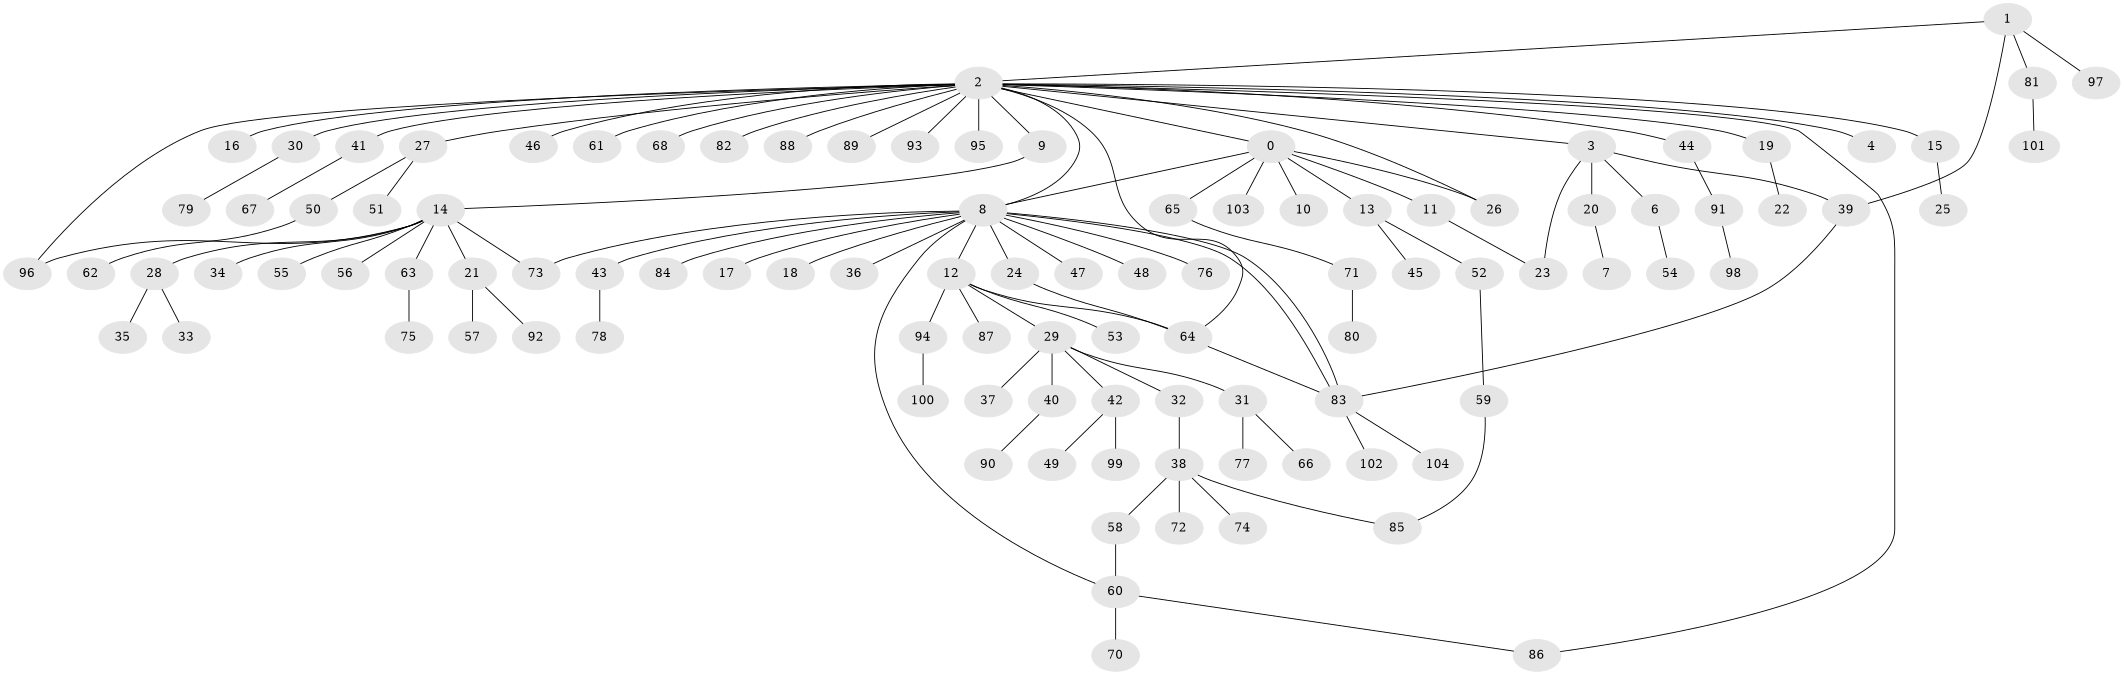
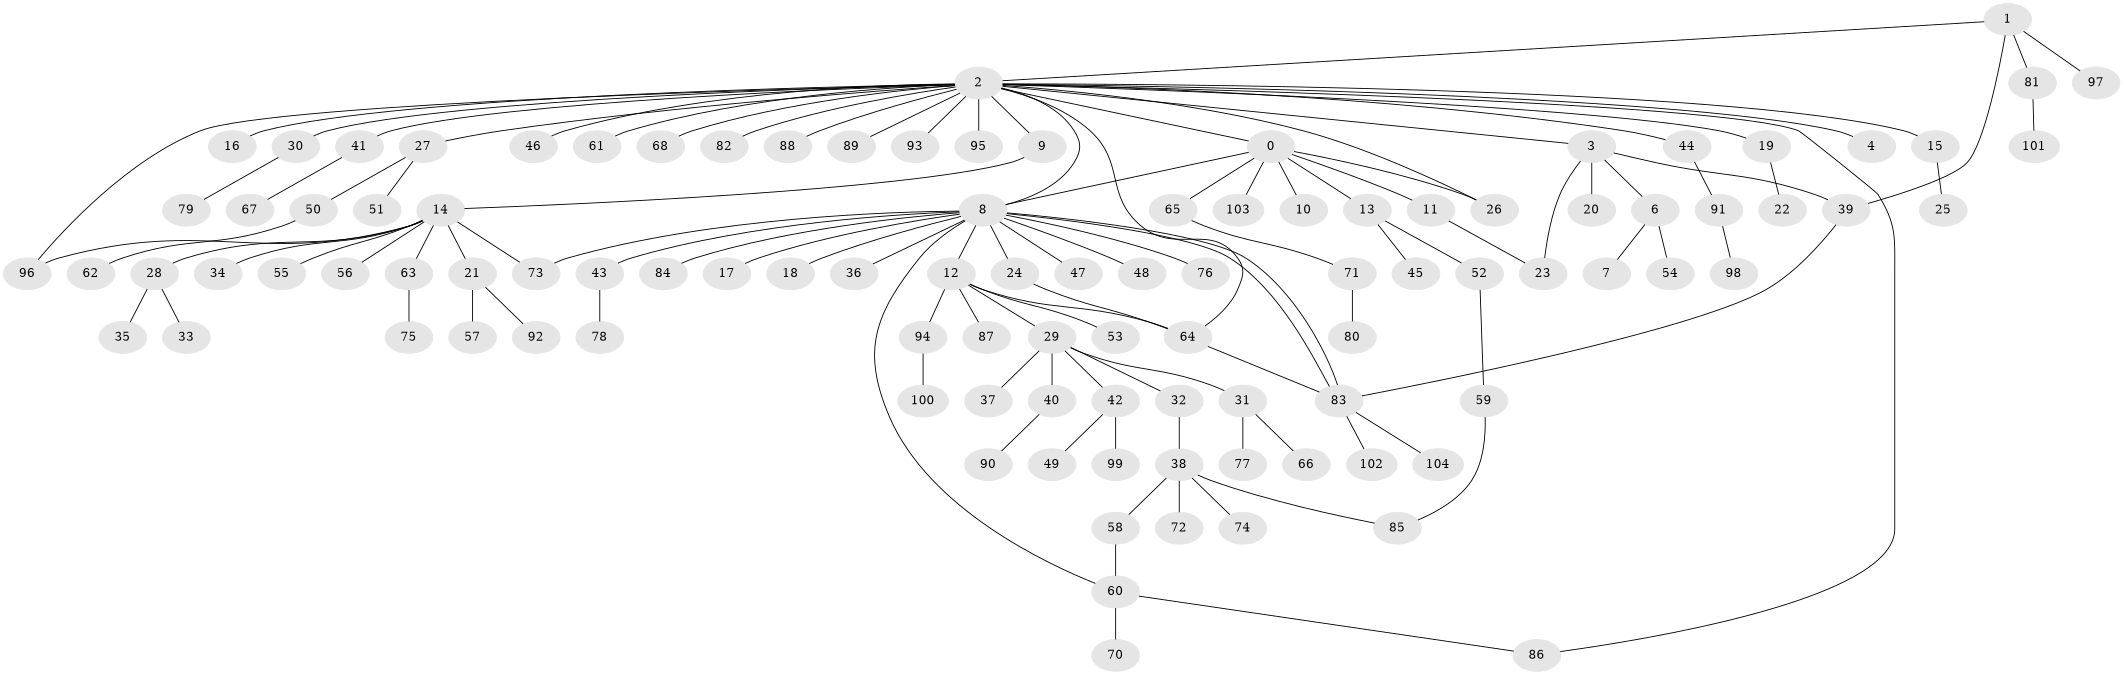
(1599, 242) -> (1631, 242)
